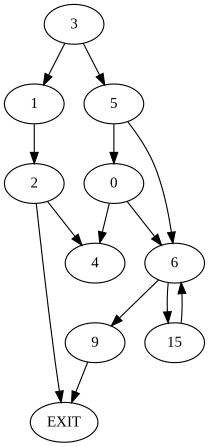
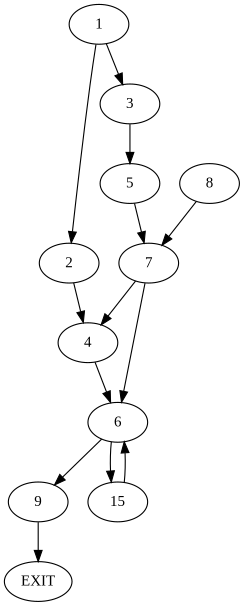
(57, 59) -> (112, 59)
(158, 174) -> (101, 377)
(114, 184) -> (149, 263)
none -> (210, 184)
(47, 298) -> none
